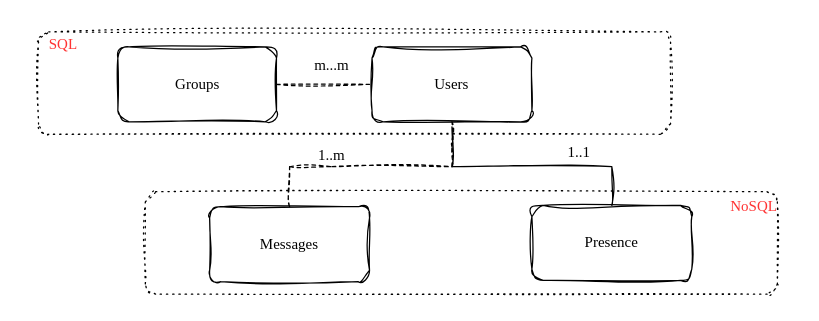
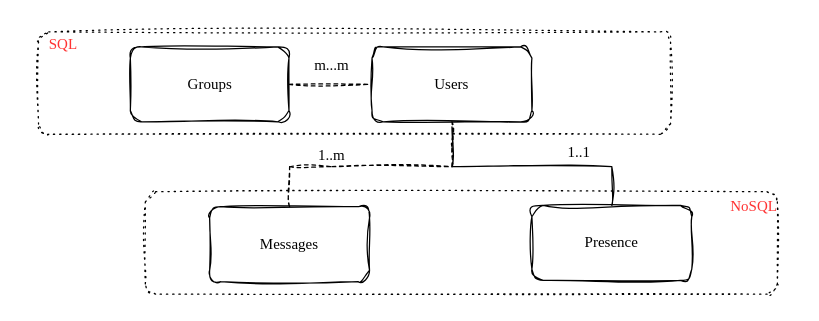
(197, 84) -> (209, 84)
